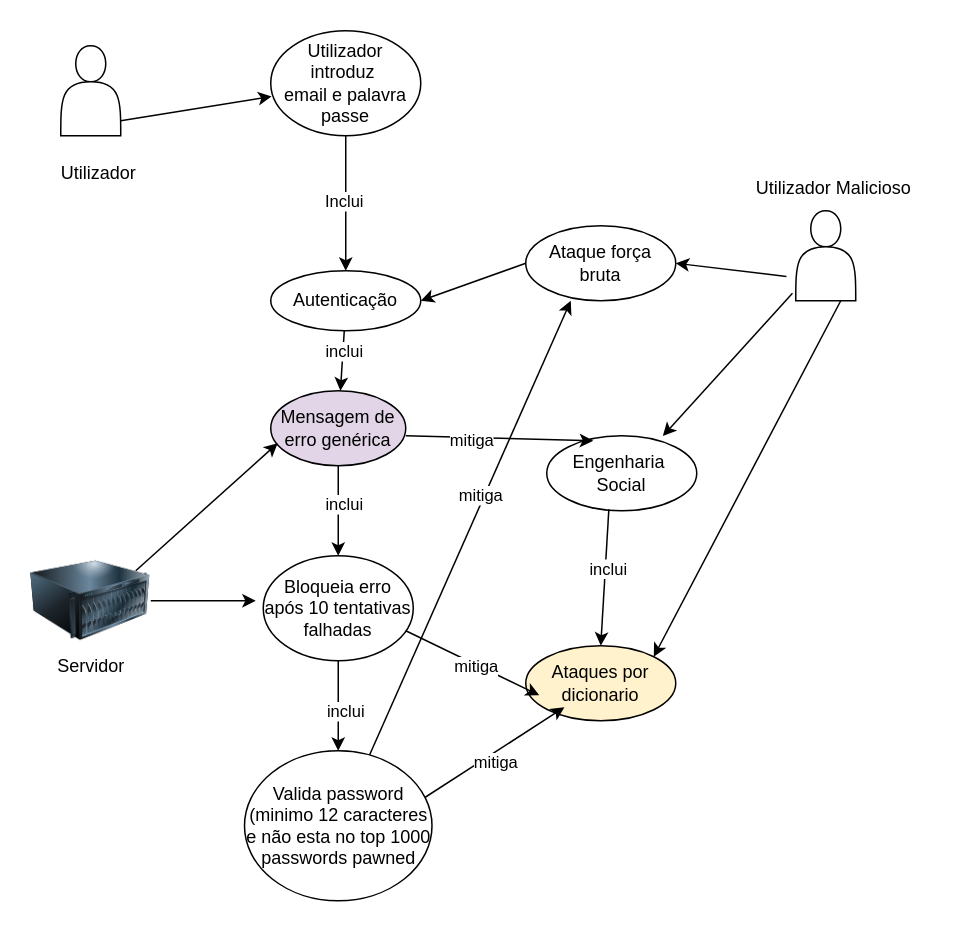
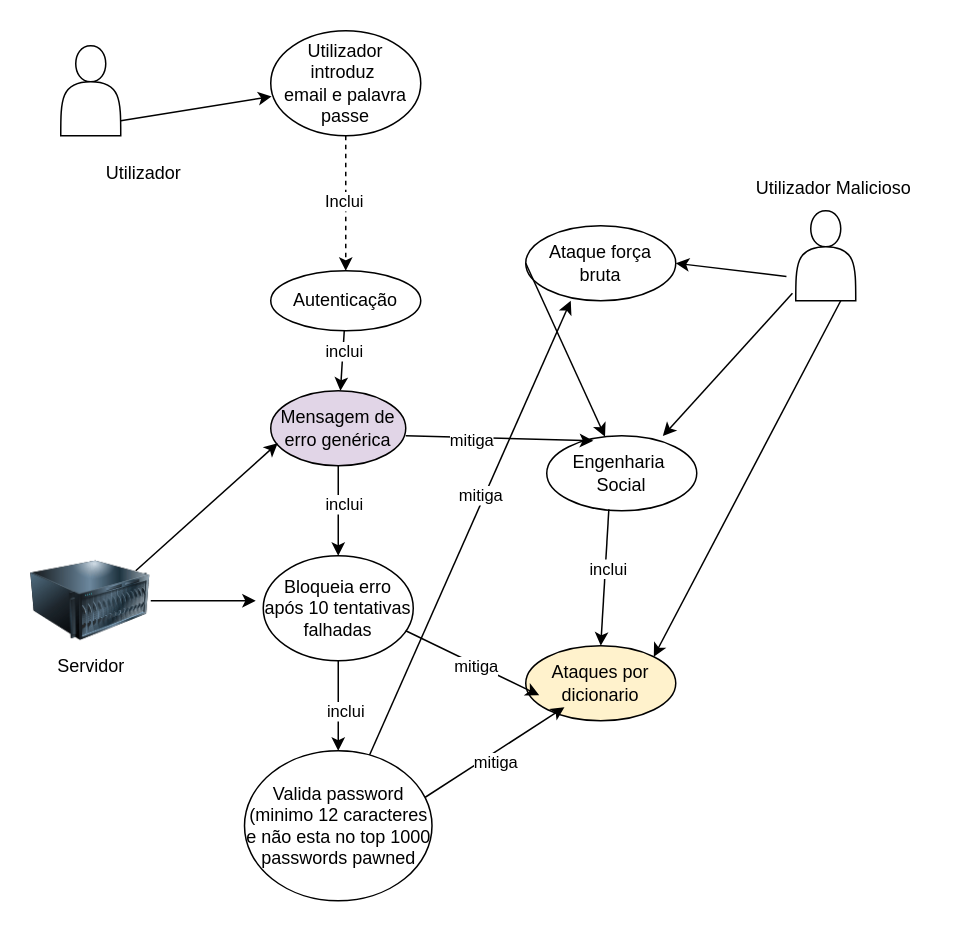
(346, 164) -> (346, 164)
(98, 173) -> (143, 173)
(478, 280) -> (563, 345)
